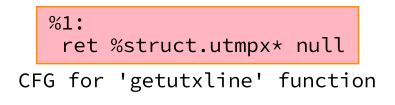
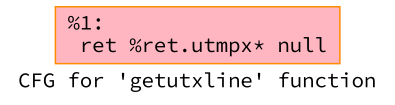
(198, 46) -> (198, 46)
